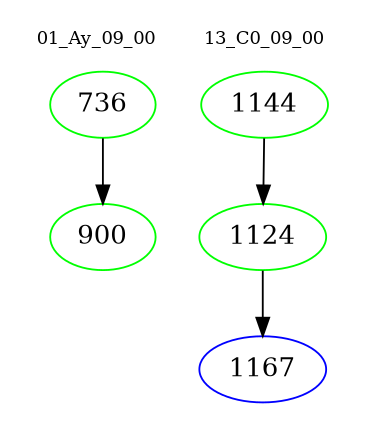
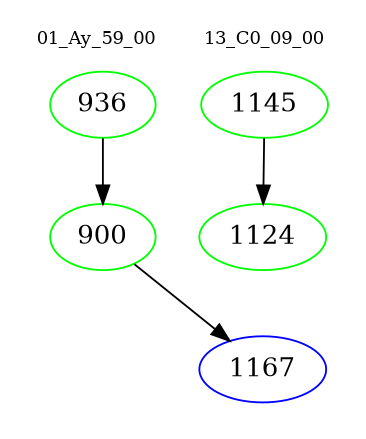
(96, 40) -> (96, 40)
(103, 105) -> (103, 105)
(265, 105) -> (265, 105)
(263, 294) -> (175, 297)
